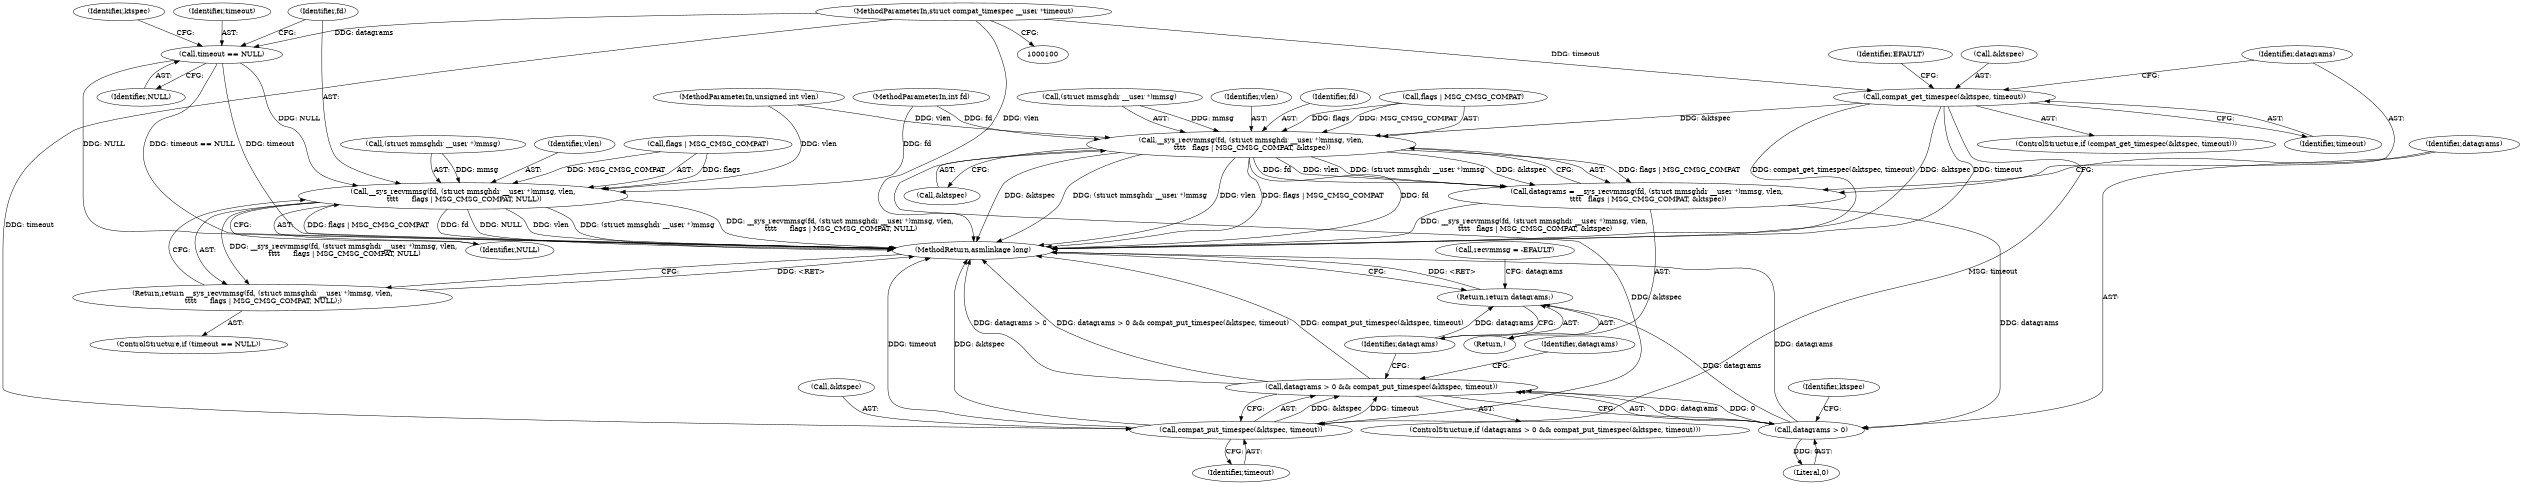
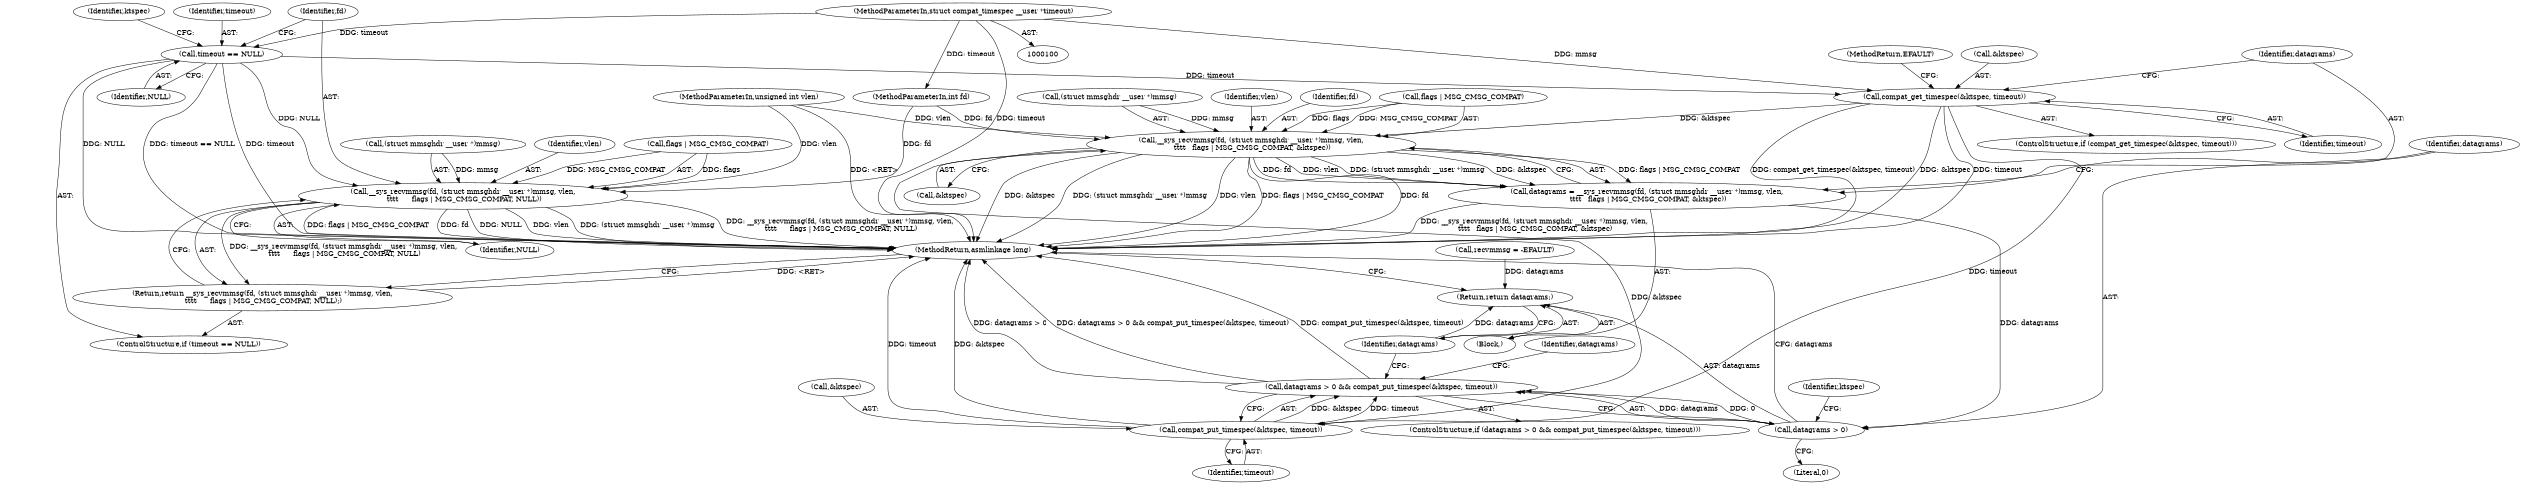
(364, 33) -> (364, 33)
(1031, 33) -> (1031, 33)
(1576, 55) -> (1576, 55)
(1890, 55) -> (1890, 55)
none -> (1058, 75)
(1021, 119) -> (1021, 119)
none -> (57, 185)
(1291, 260) -> (856, 200)
(1534, 272) -> (1534, 272)
(1993, 272) -> (1993, 272)
(1490, 345) -> (1490, 345)
(1804, 345) -> (1804, 345)
(1732, 366) -> (1732, 366)
(9, 390) -> (944, 52)
(1806, 452) -> (1806, 452)
(1816, 454) -> none
